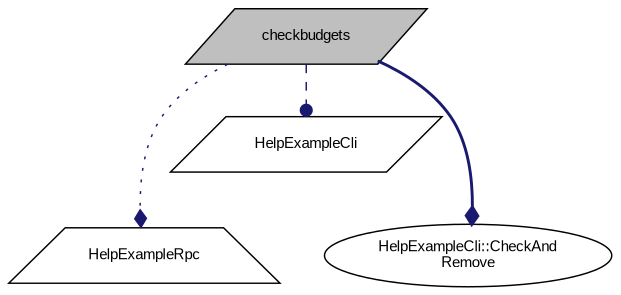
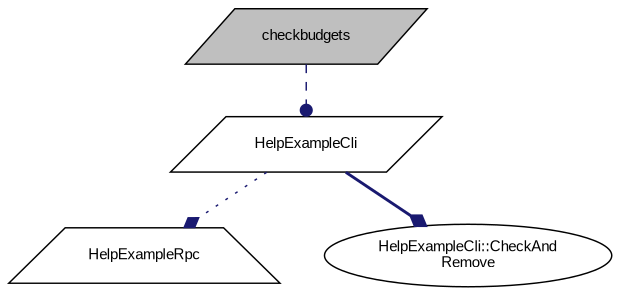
(451, 117) -> (378, 194)
(159, 122) -> (233, 195)
